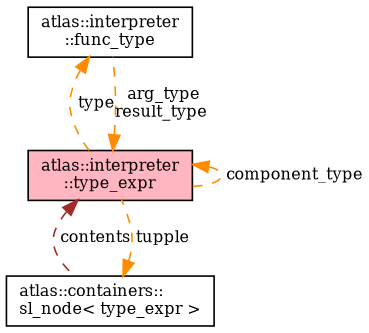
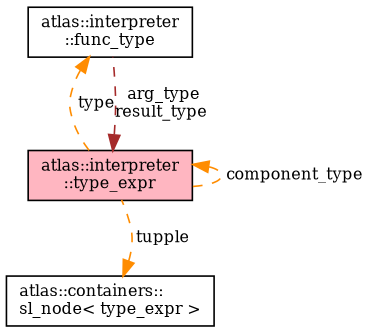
(115, 96) -> (115, 96)
(54, 246) -> none
